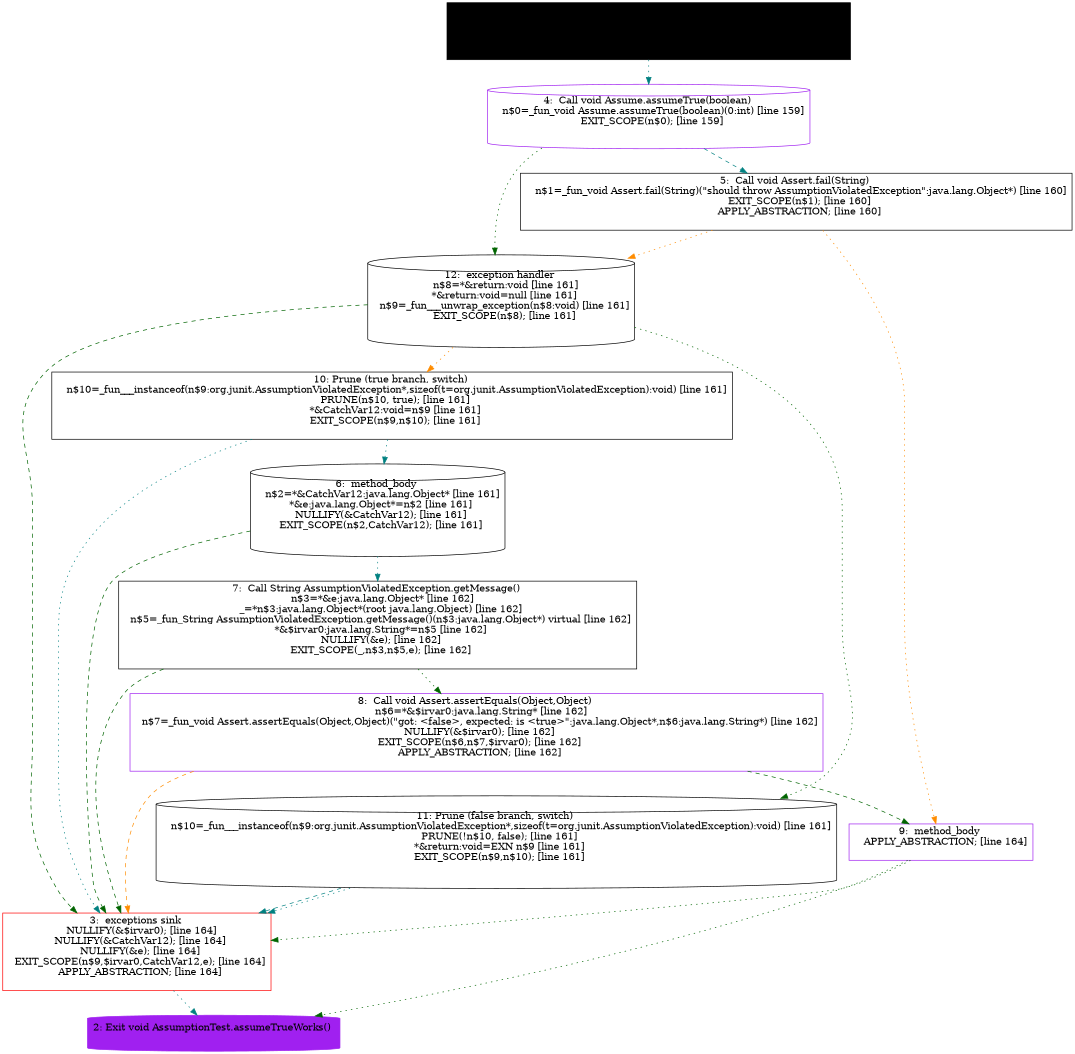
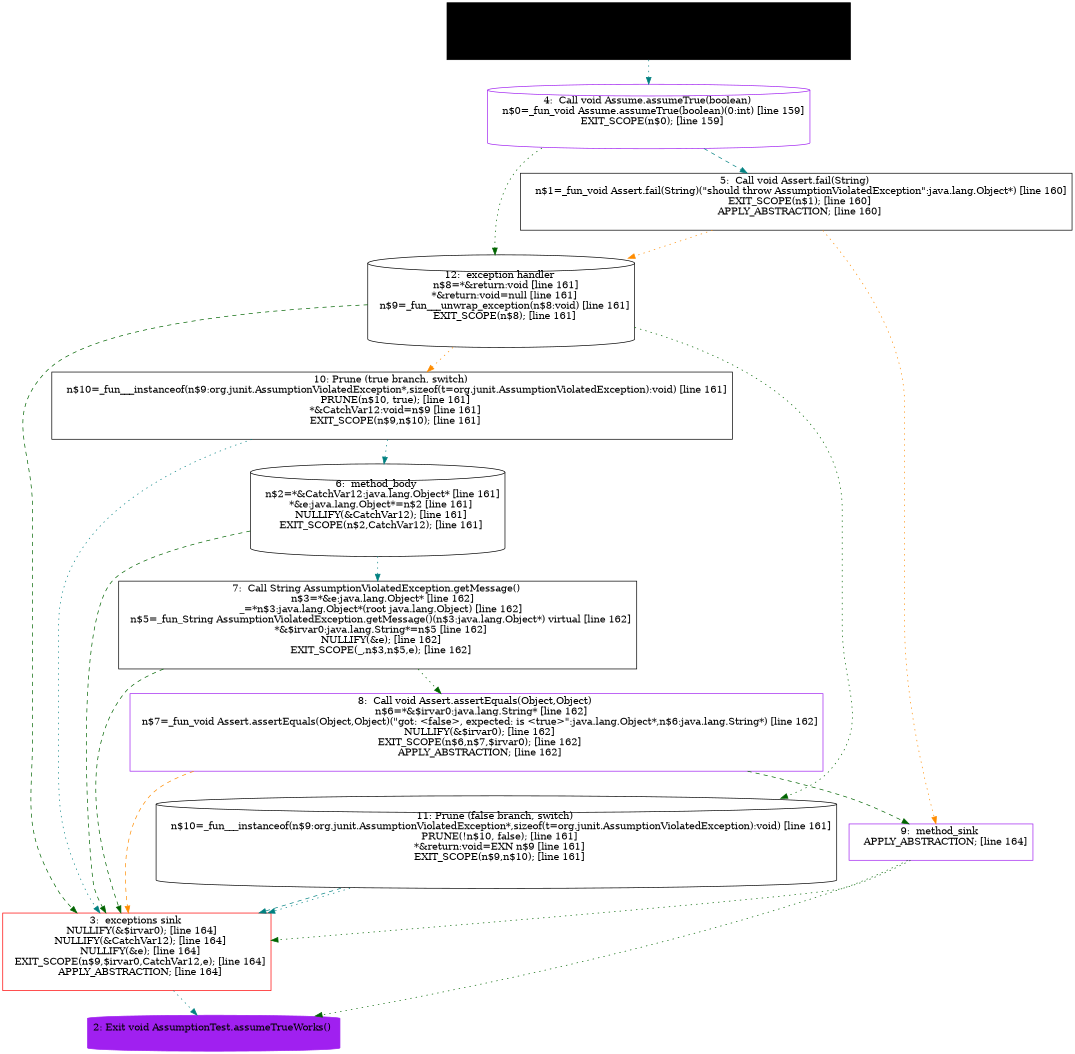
(941, 842) -> (941, 842)
